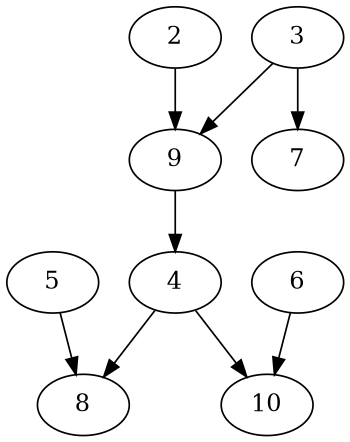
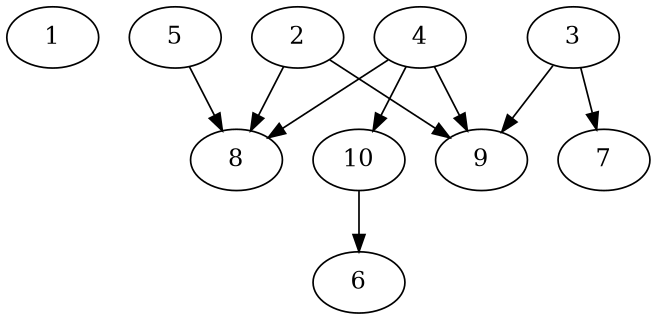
none -> (53, 37)
none -> (271, 91)
(175, 213) -> (447, 91)
(285, 335) -> (359, 213)
